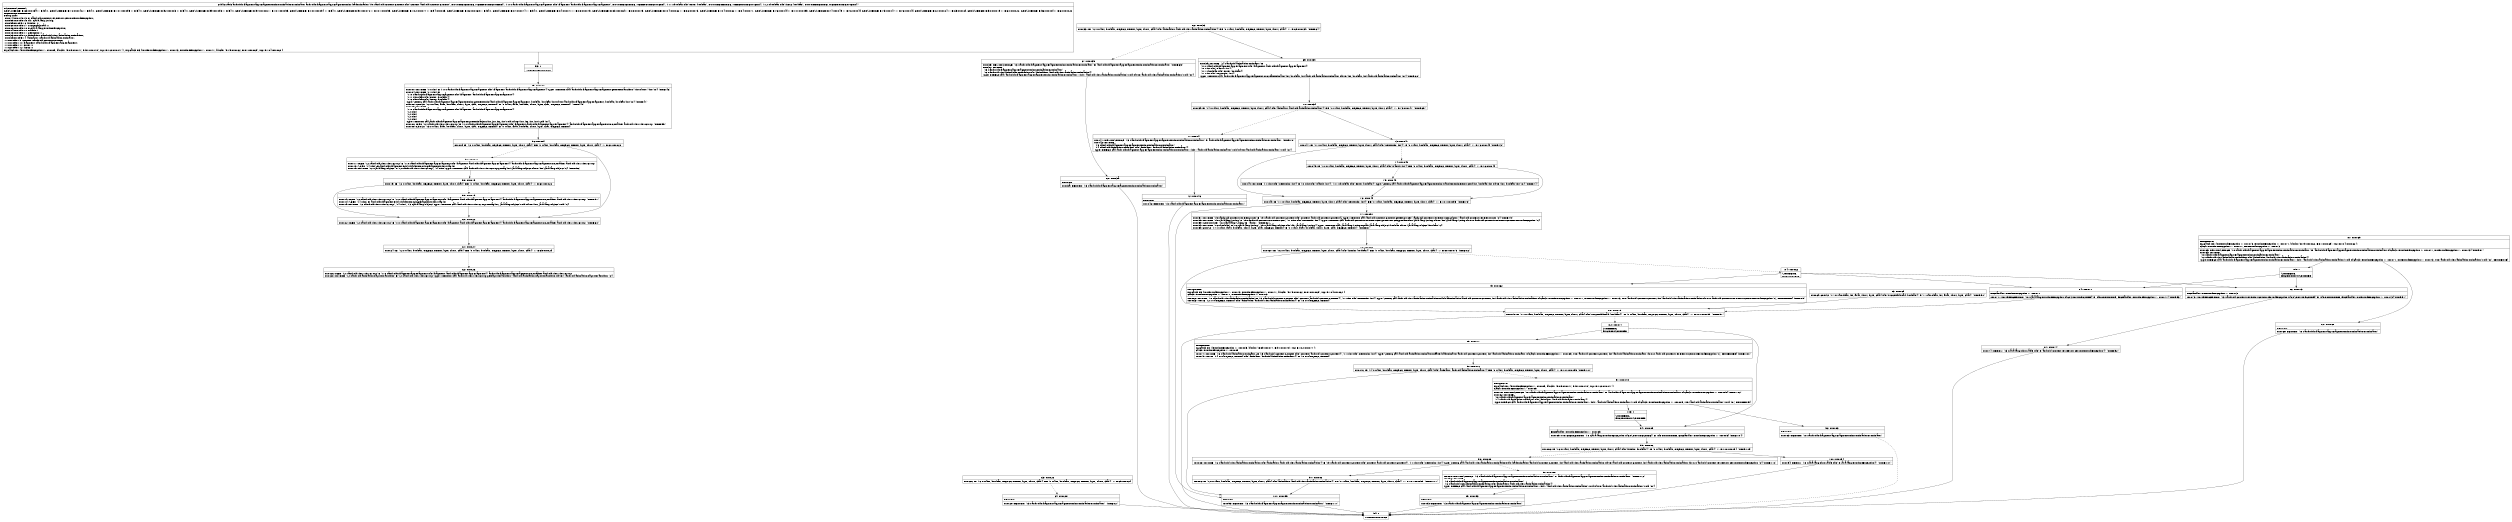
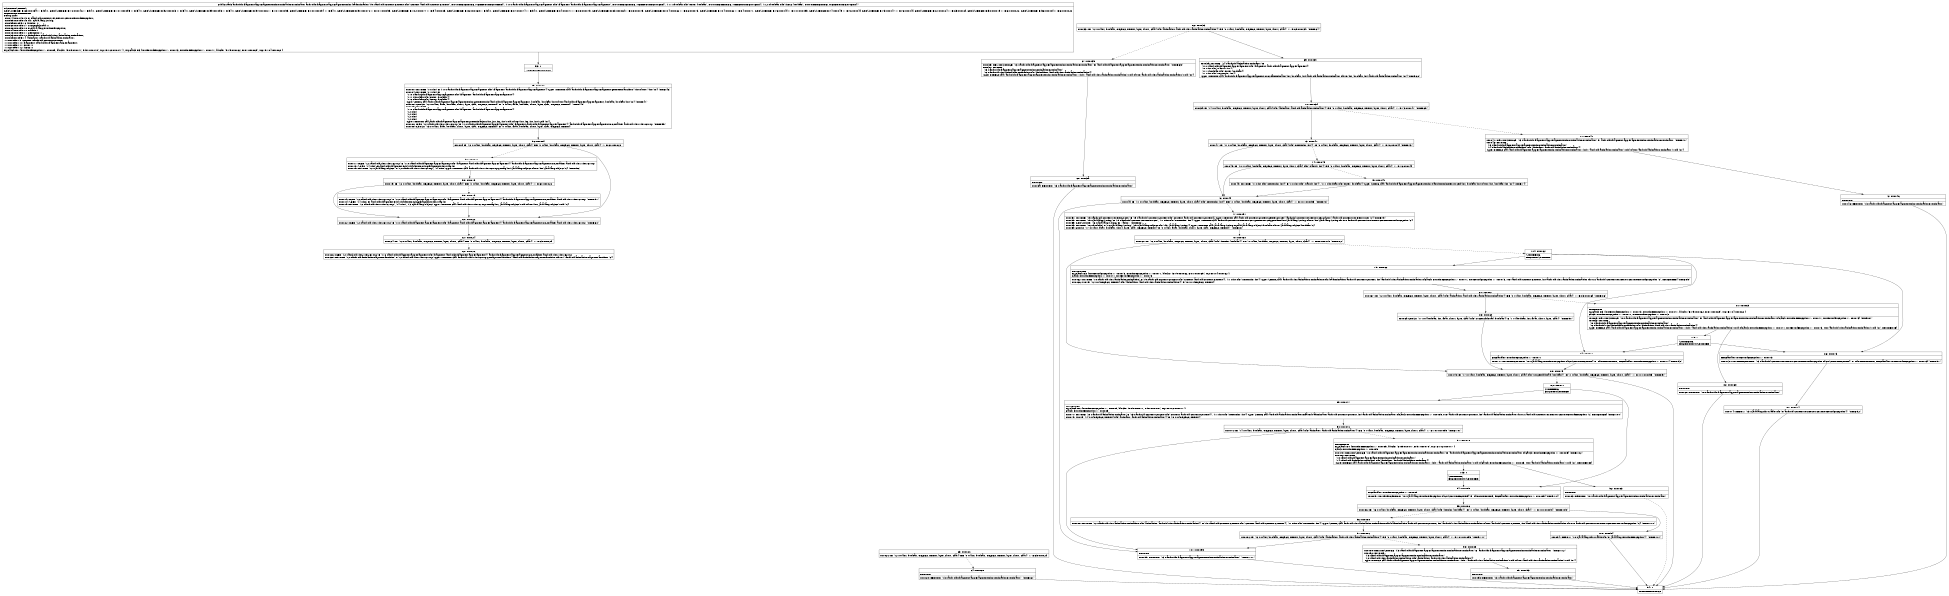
(1791, 276) -> (1538, 257)
none -> (1486, 294)
(1508, 468) -> (1401, 542)
